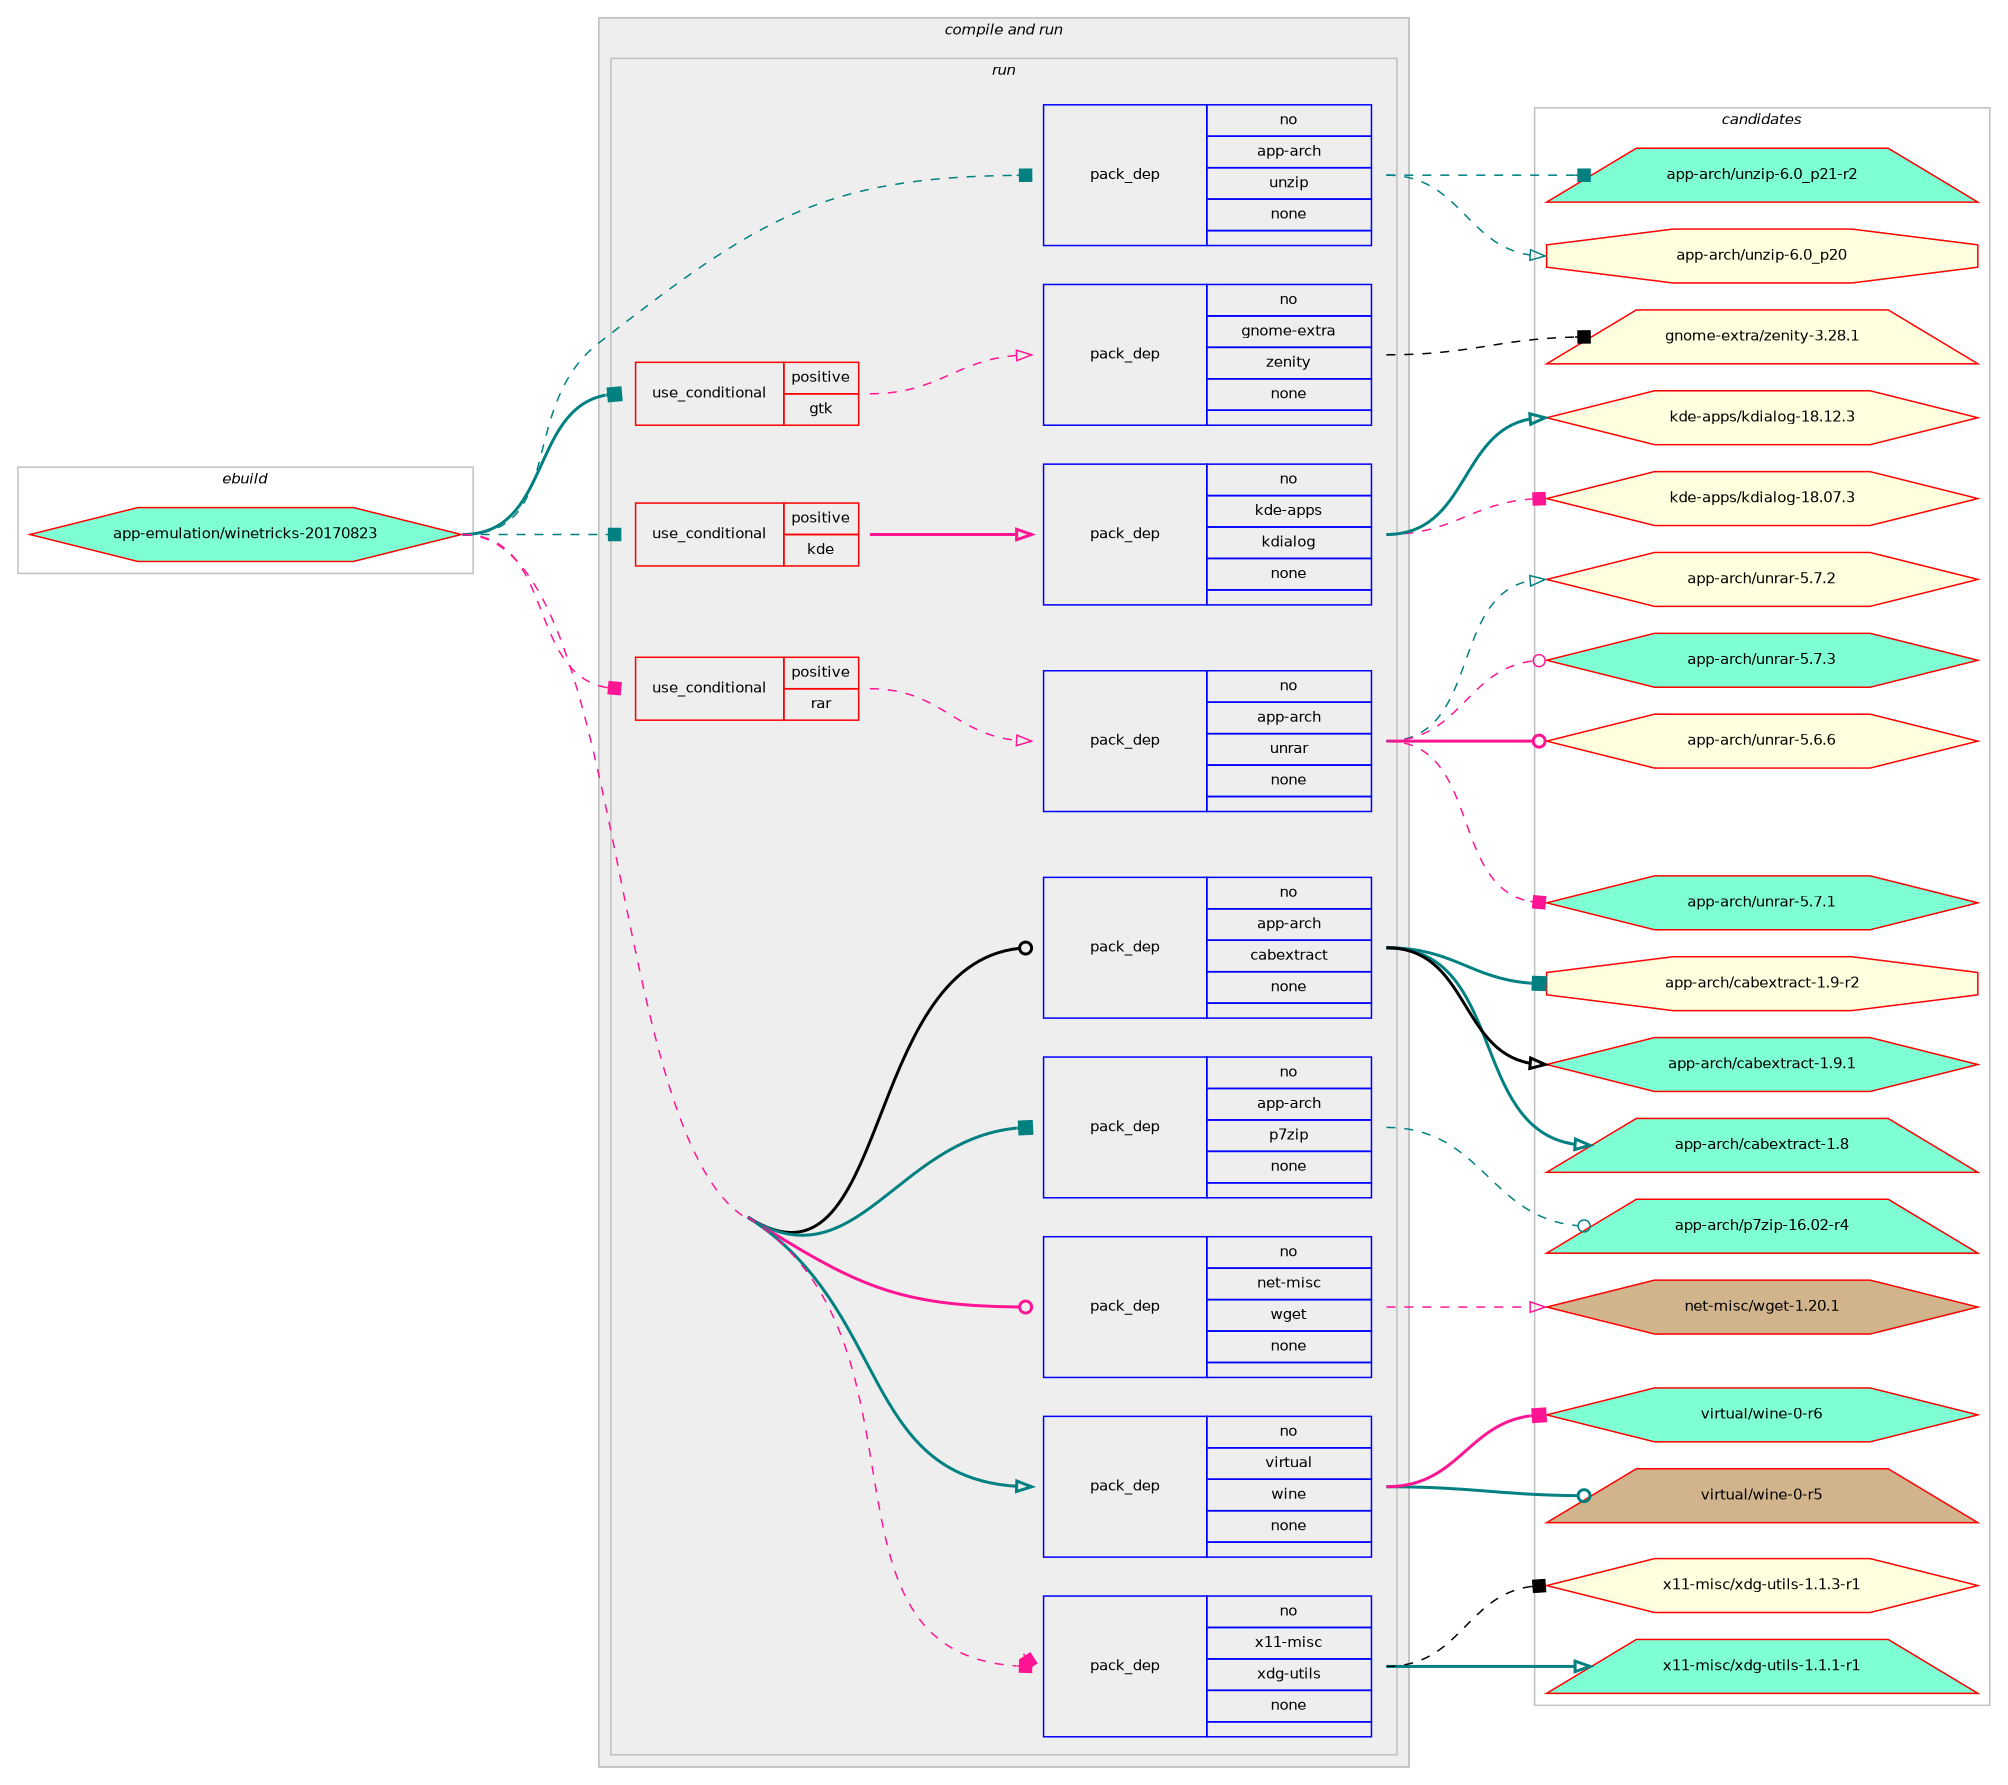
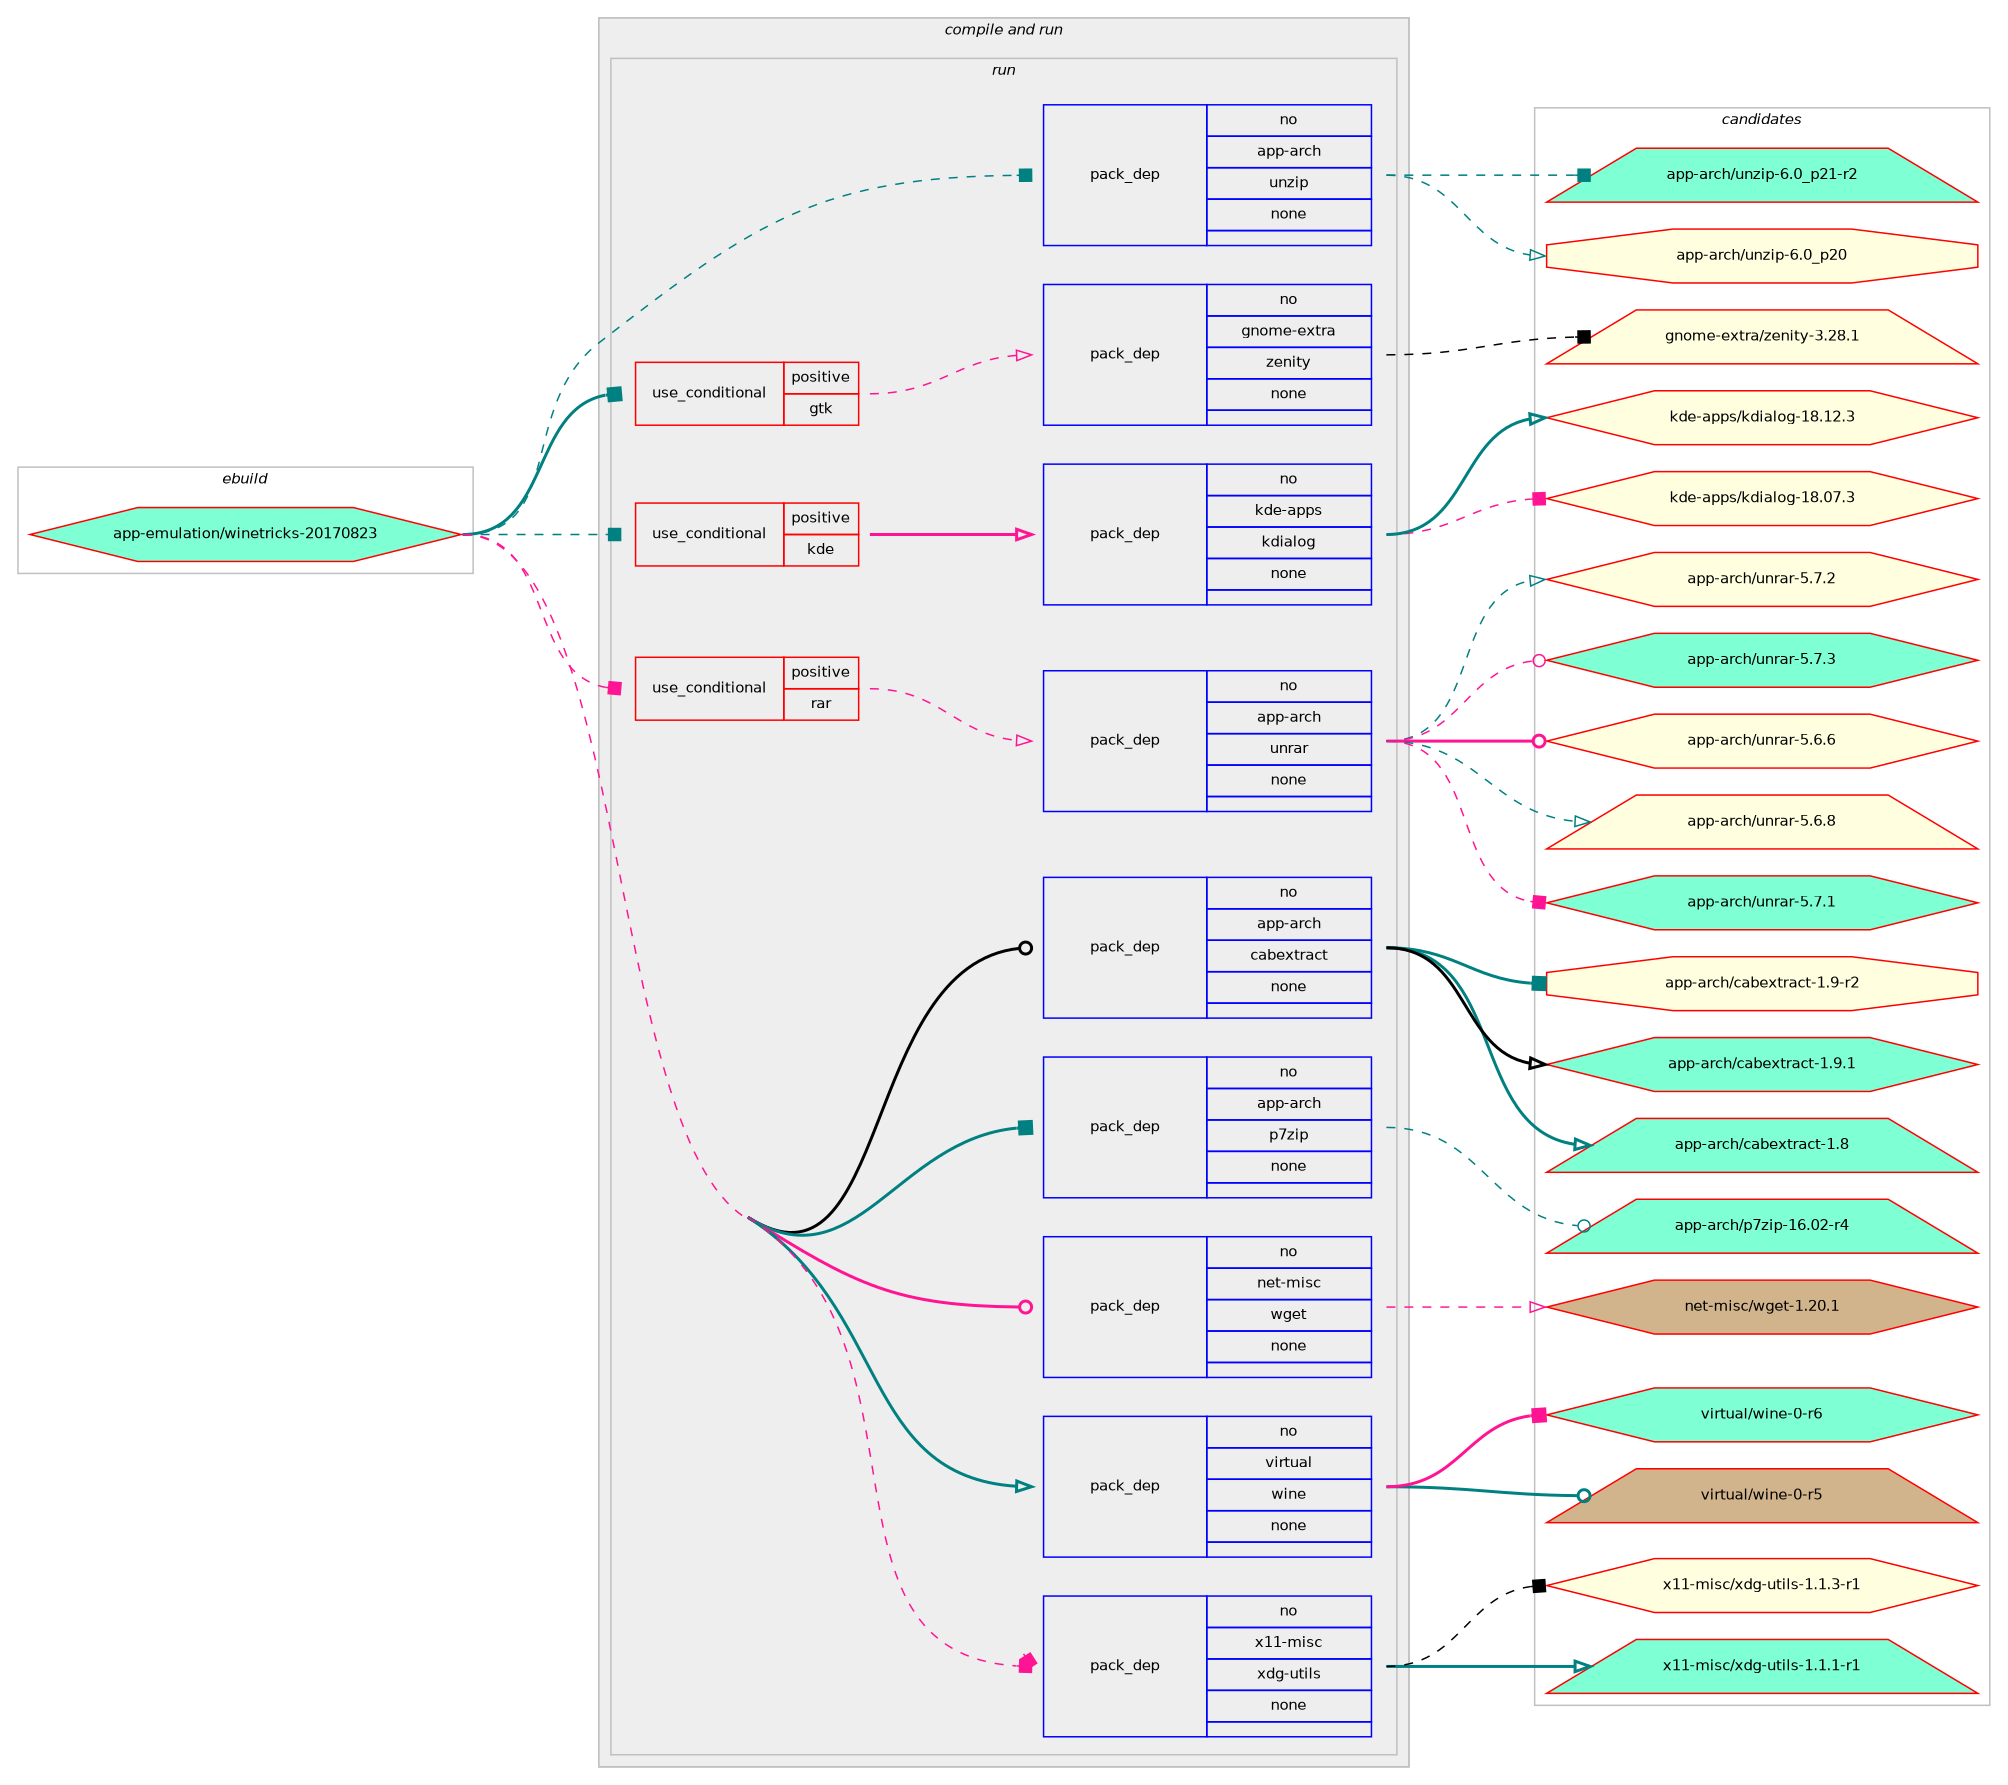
none -> (1762, 822)
